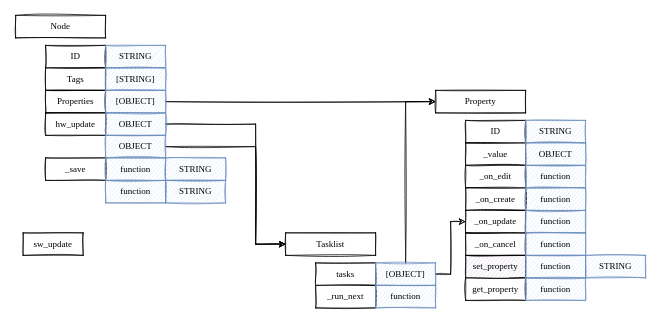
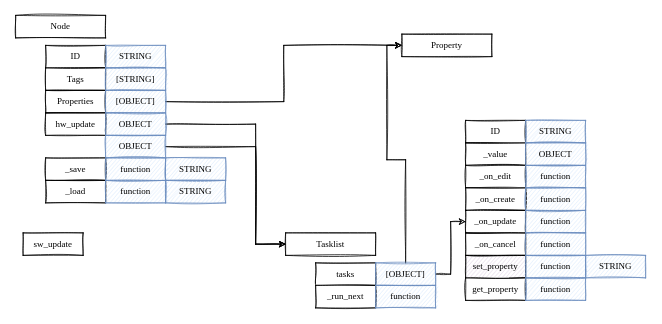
(480, 102) -> (447, 45)
none -> (75, 192)
